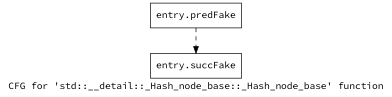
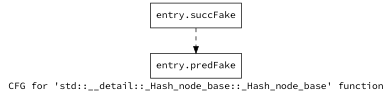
(196, 37) -> (196, 37)
